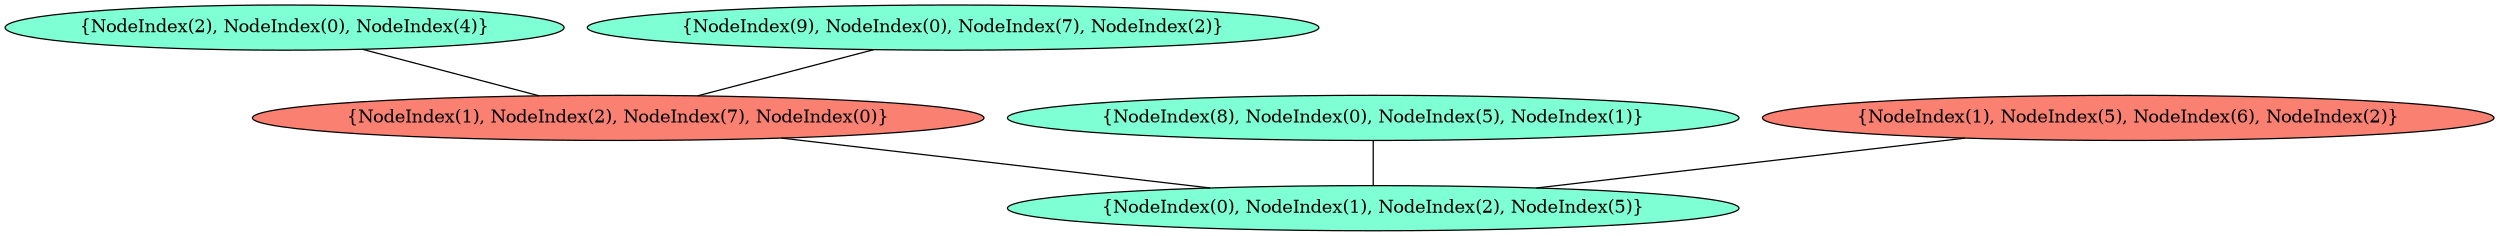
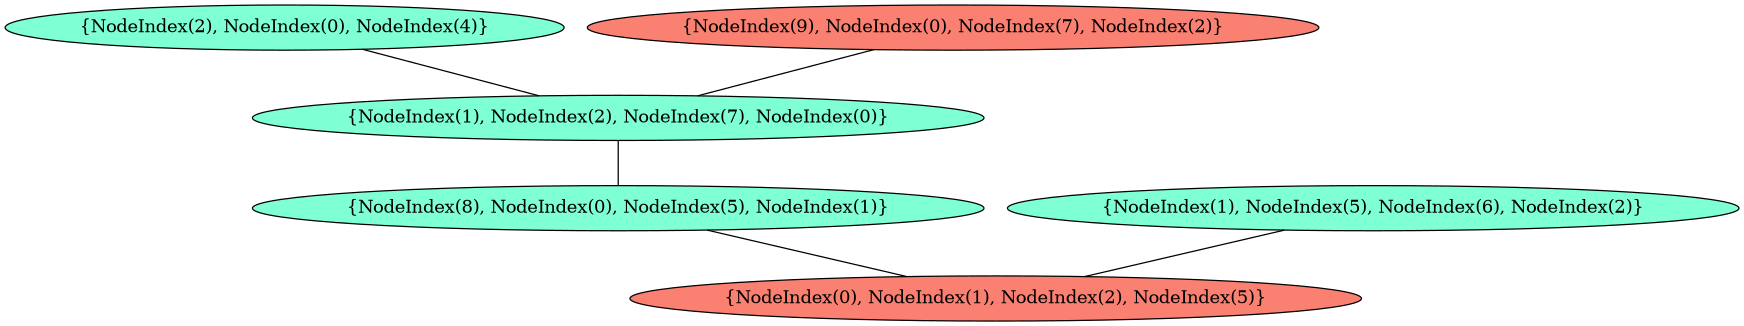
(953, 28) -> (953, 28)
(618, 118) -> (618, 118)
(2128, 118) -> (1373, 208)
(996, 163) -> (618, 163)
(1373, 208) -> (996, 298)
